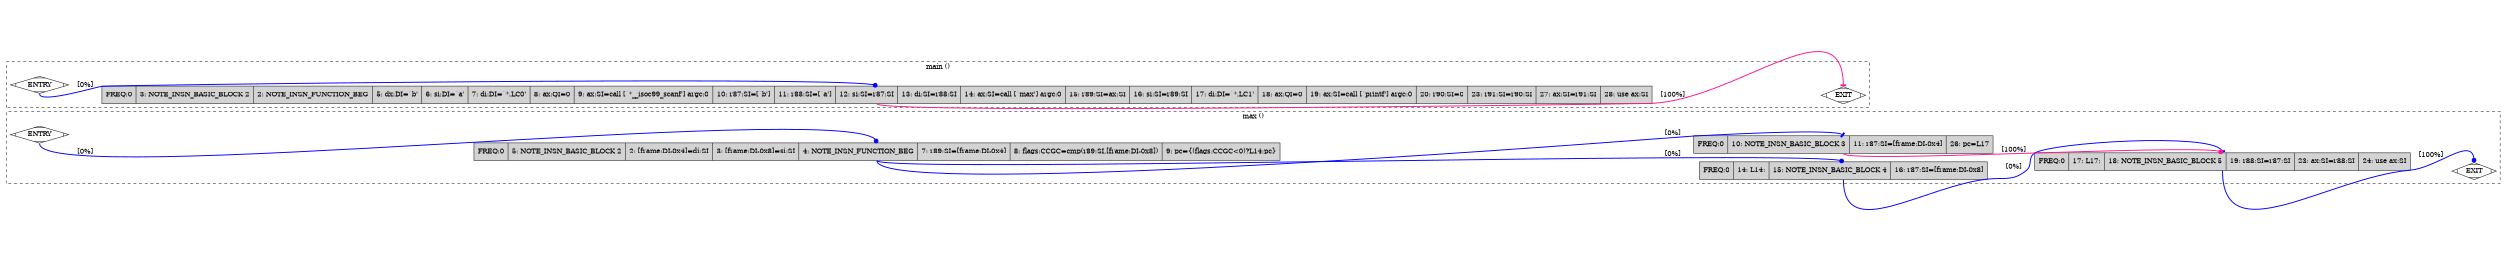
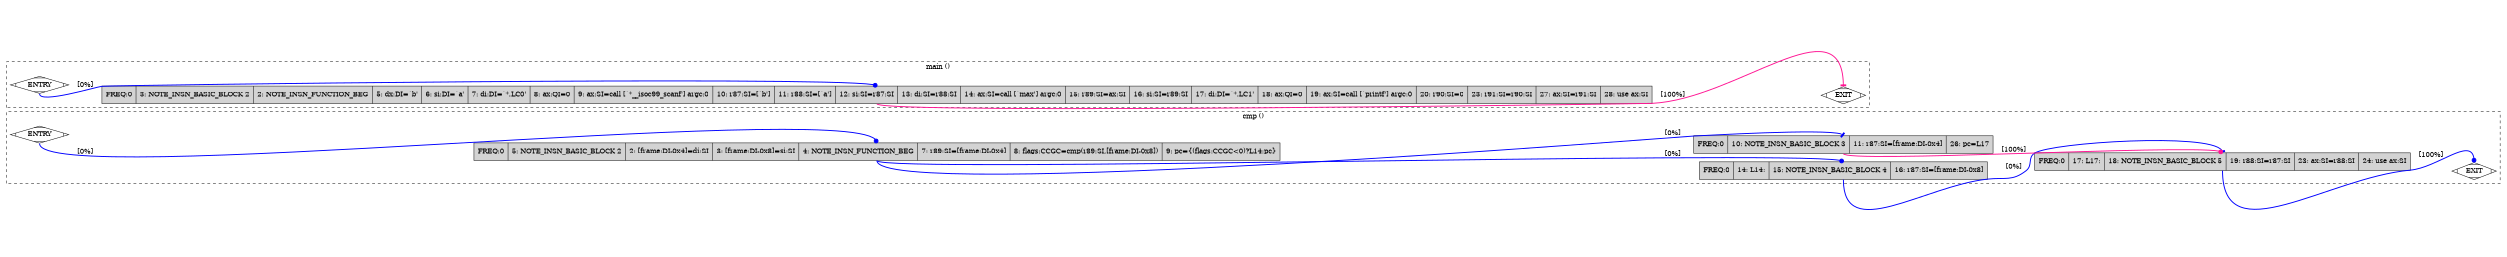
(1253, 117) -> (1253, 117)
